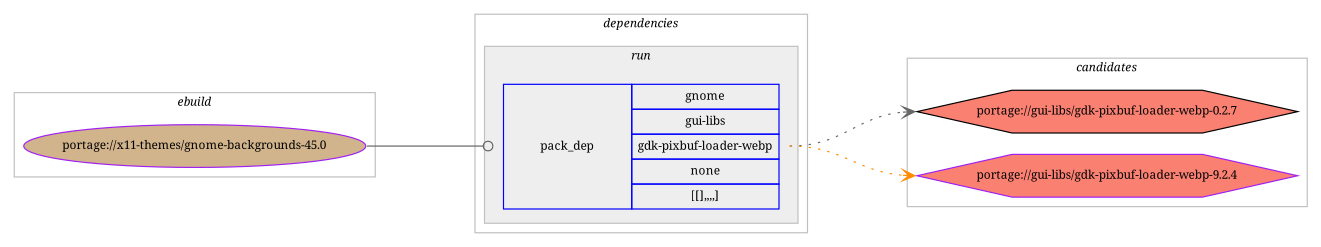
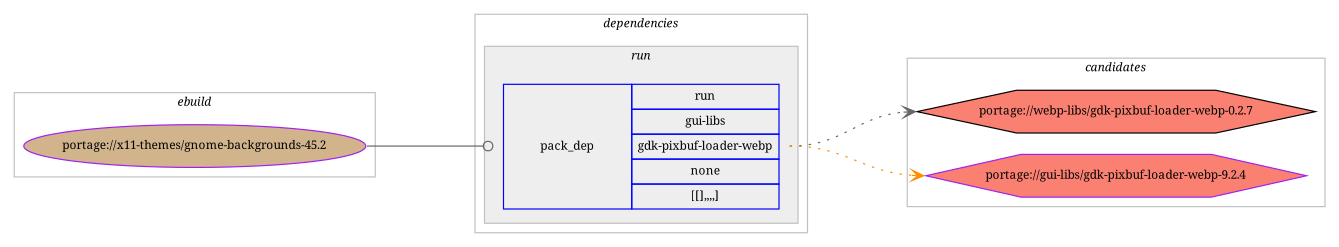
(705, 96) -> (705, 96)
(1107, 112) -> (1116, 112)
(195, 146) -> (195, 146)
